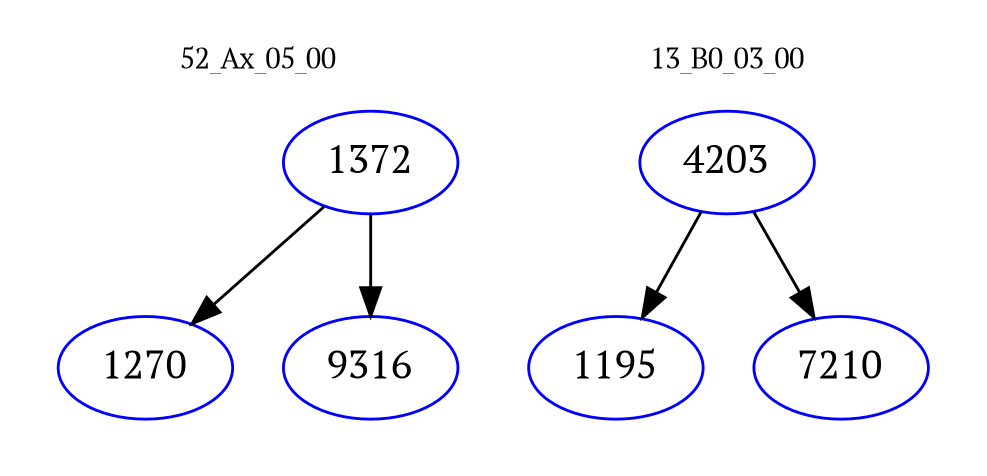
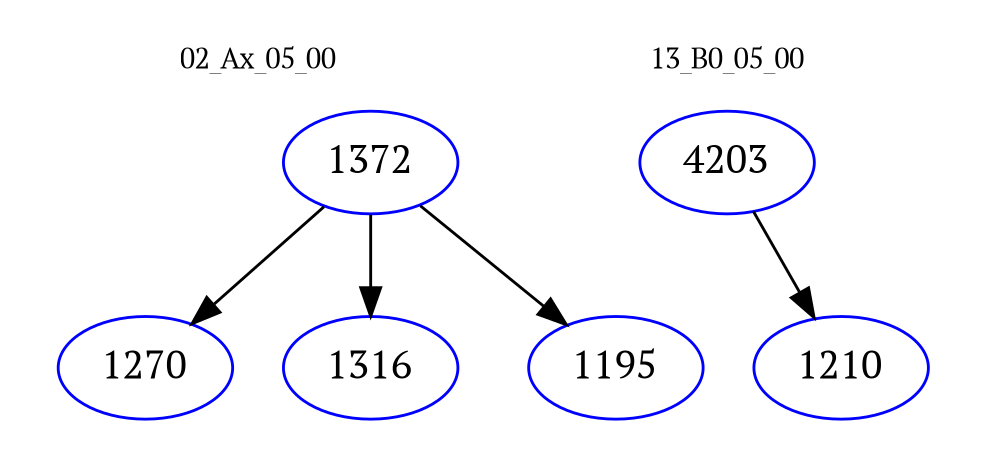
(258, 61) -> (258, 61)
(729, 61) -> (729, 61)
(679, 252) -> (464, 241)
(371, 368) -> (371, 368)
(841, 368) -> (841, 368)
